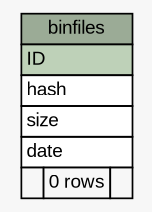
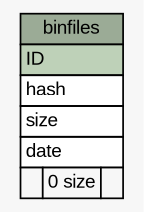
(77, 182) -> (72, 182)
